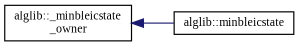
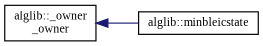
(68, 23) -> (50, 23)
